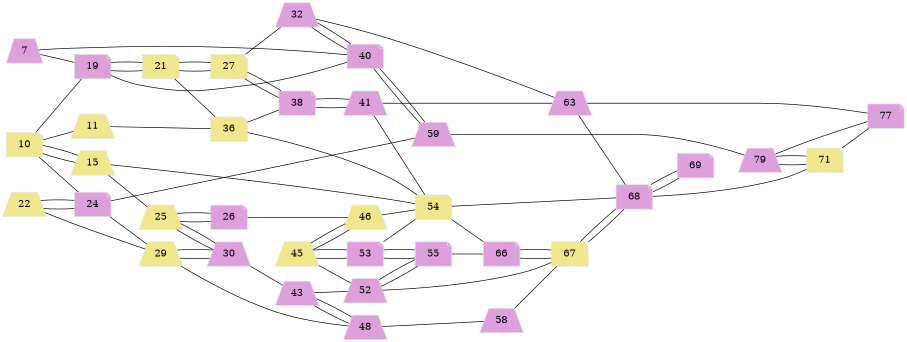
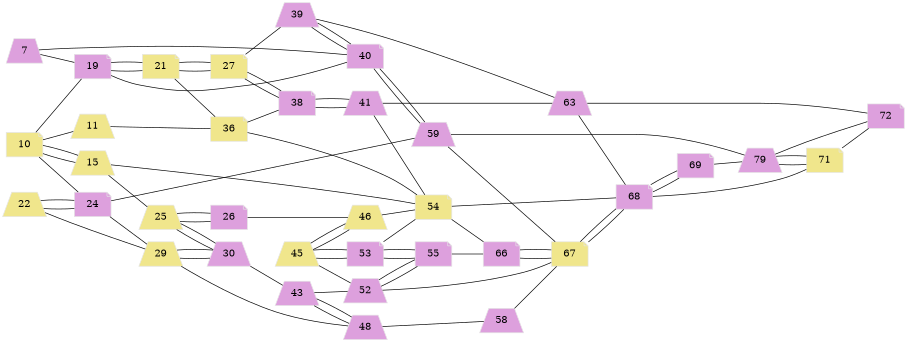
(297, 15) -> (297, 15)
(886, 116) -> (886, 116)
none -> (728, 163)
none -> (502, 194)
